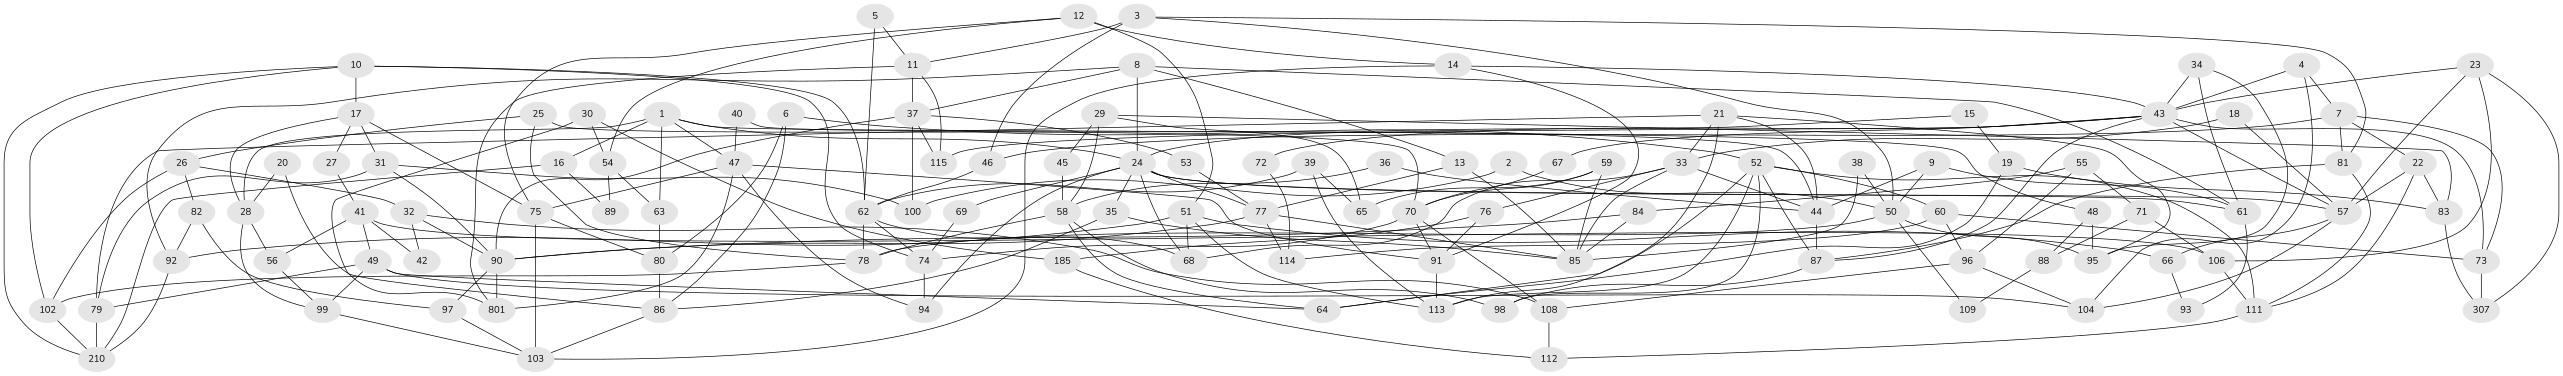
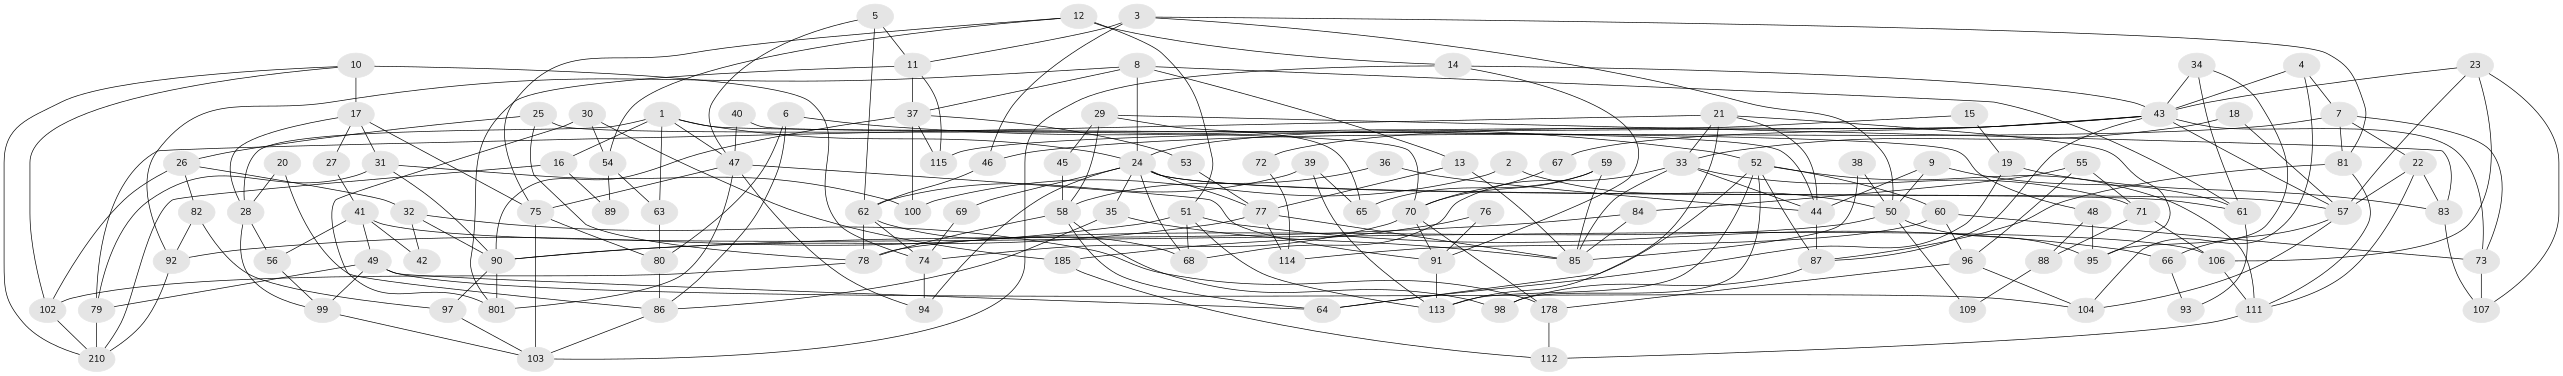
none -> (744, 68)
(799, 91) -> none
(1543, 198) -> (1838, 184)
(1549, 310) -> (1549, 310)
(2481, 310) -> (2481, 310)
